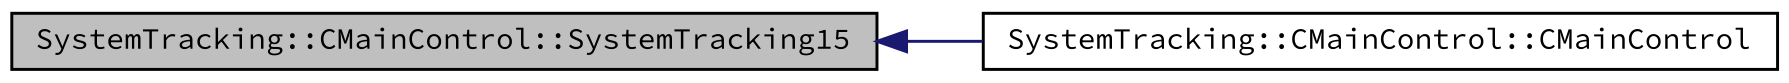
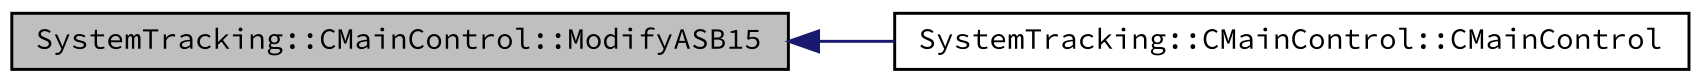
(444, 41) -> (400, 41)
